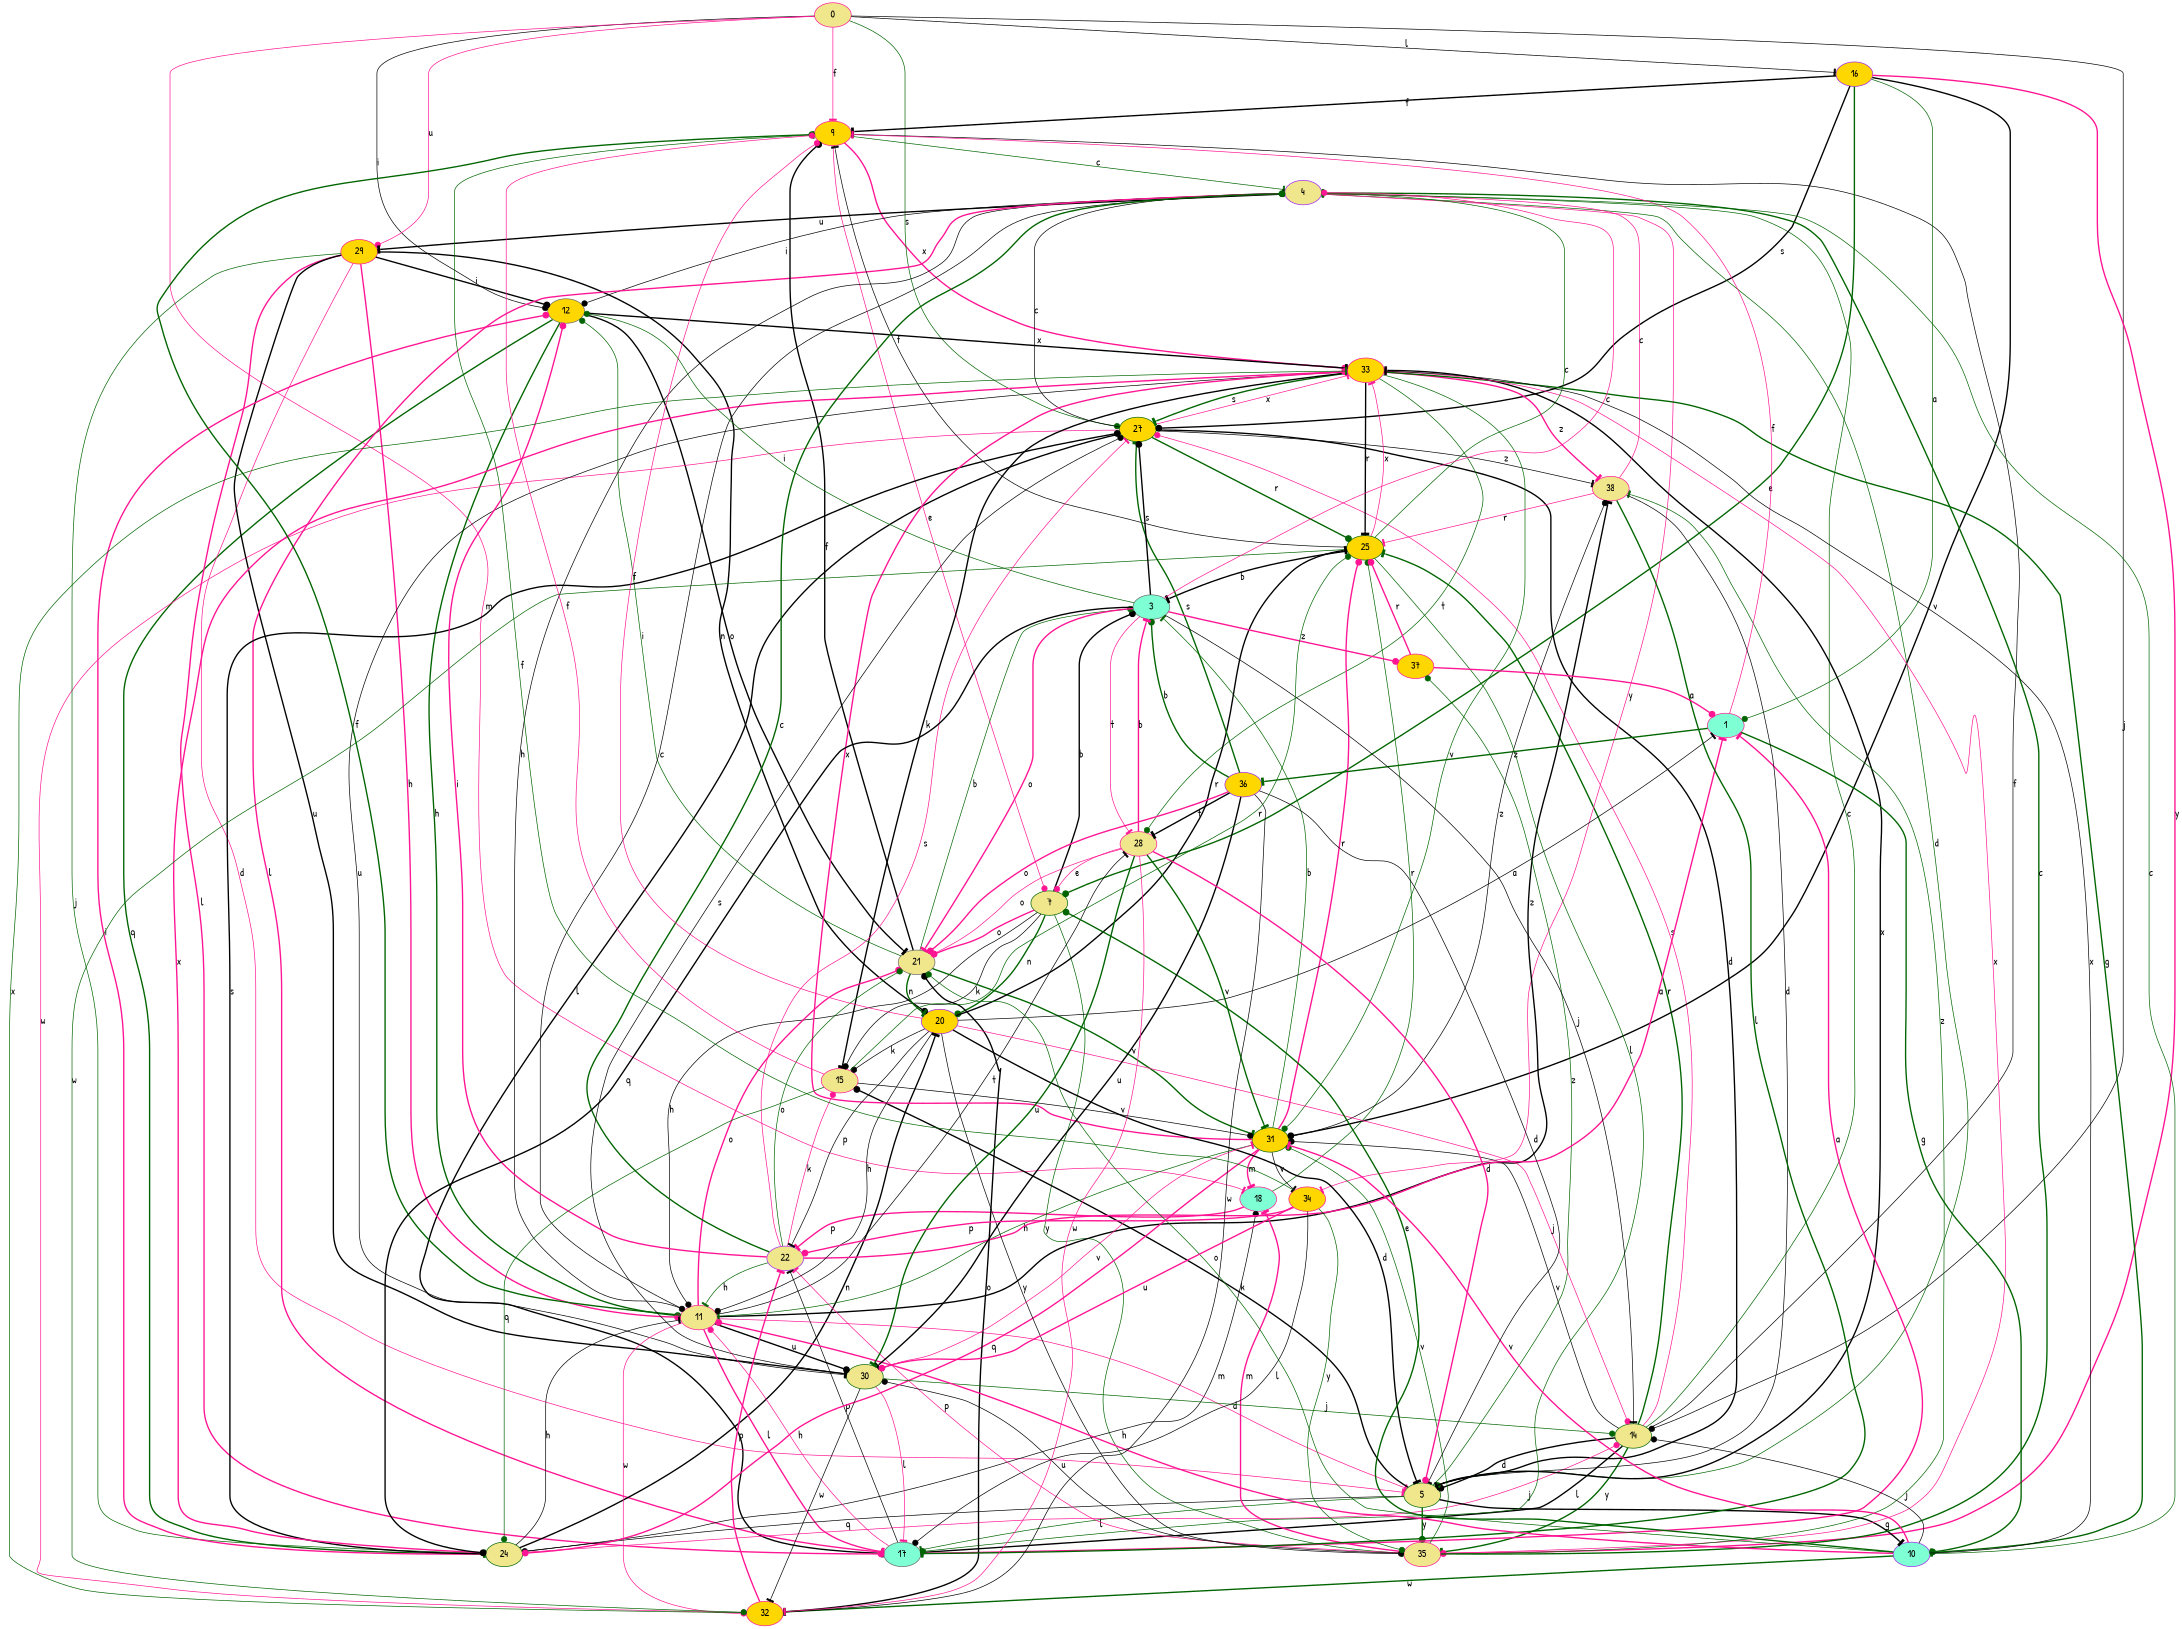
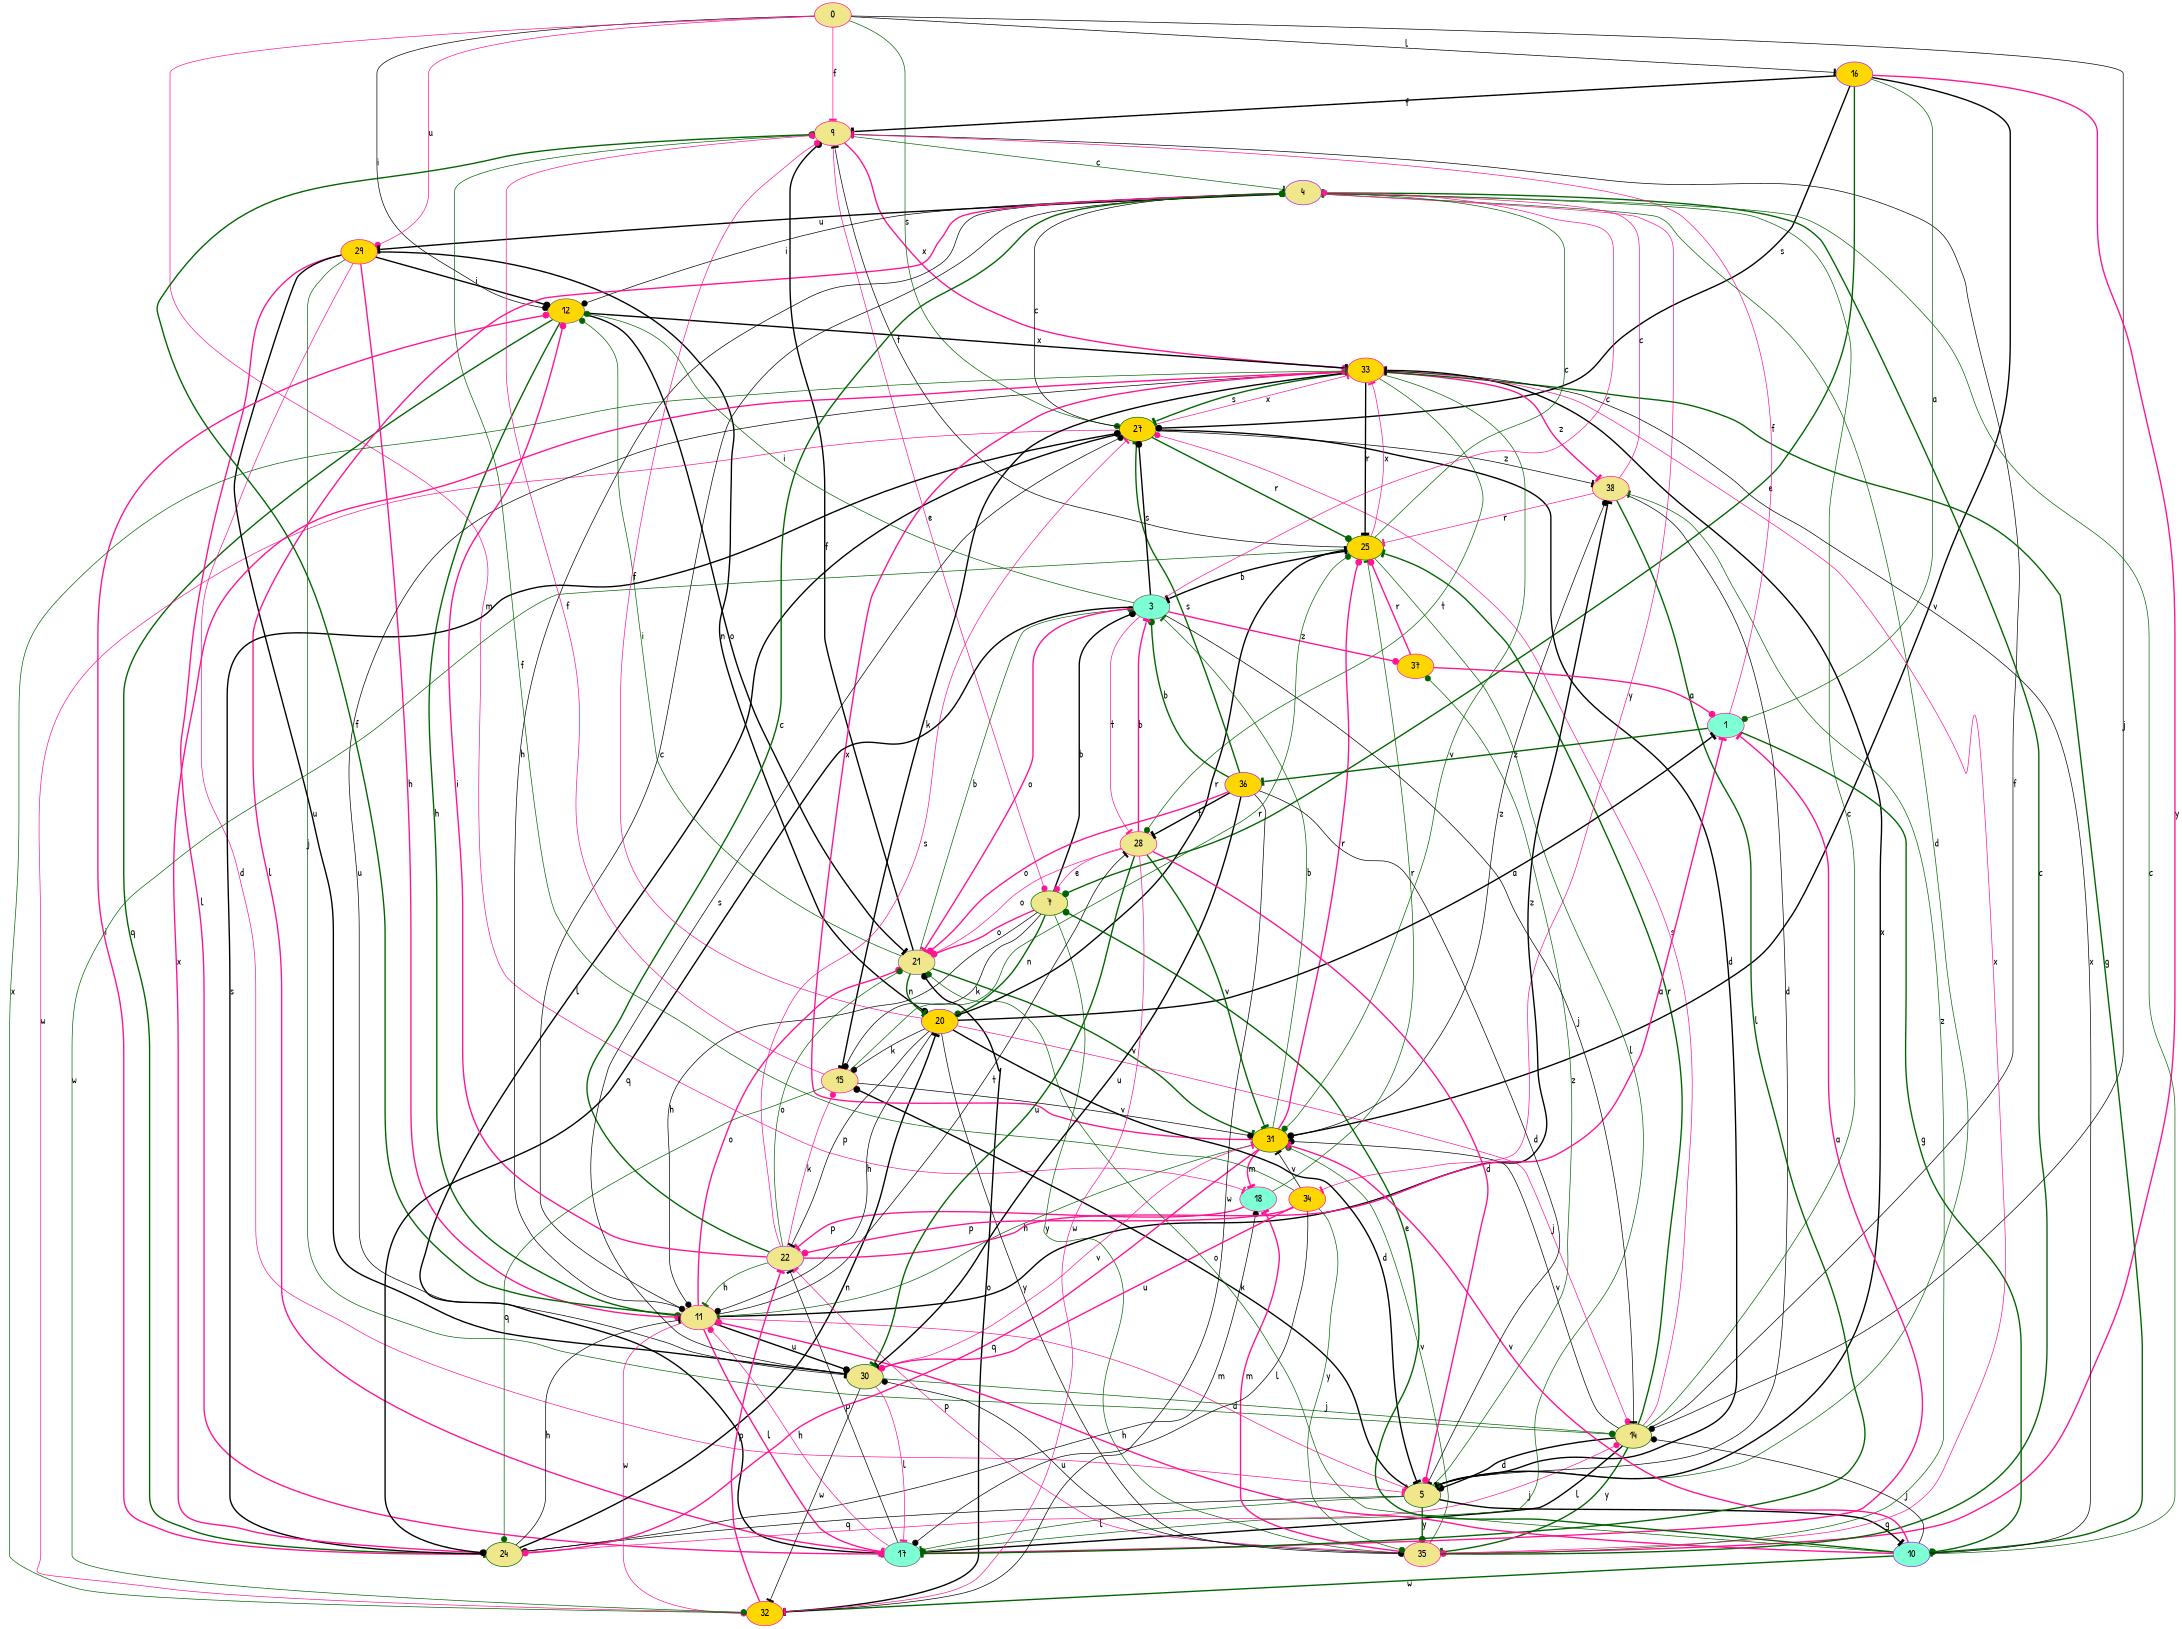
(833, 133) -> (833, 133)
(1413, 938) -> (1413, 938)
(1359, 949) -> (1359, 949)
(93, 995) -> (443, 1335)
(1278, 1172) -> (1286, 1165)
